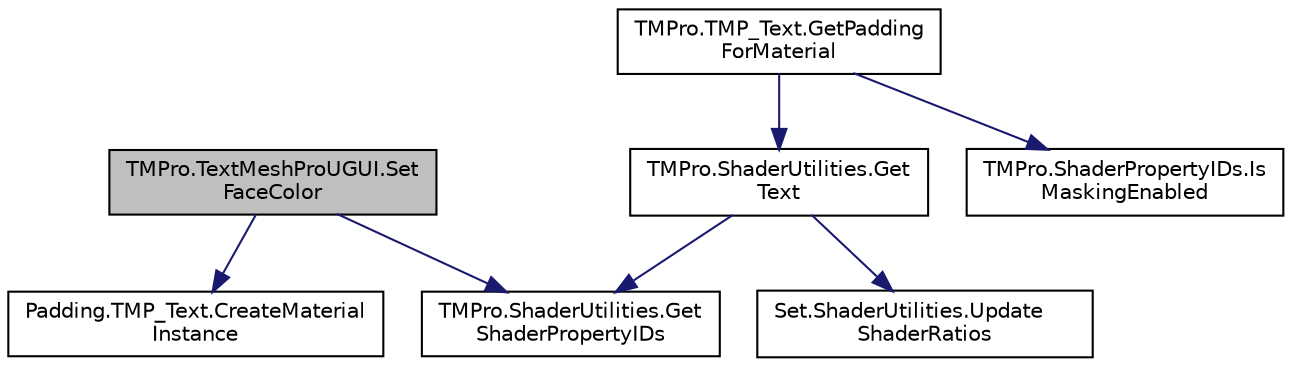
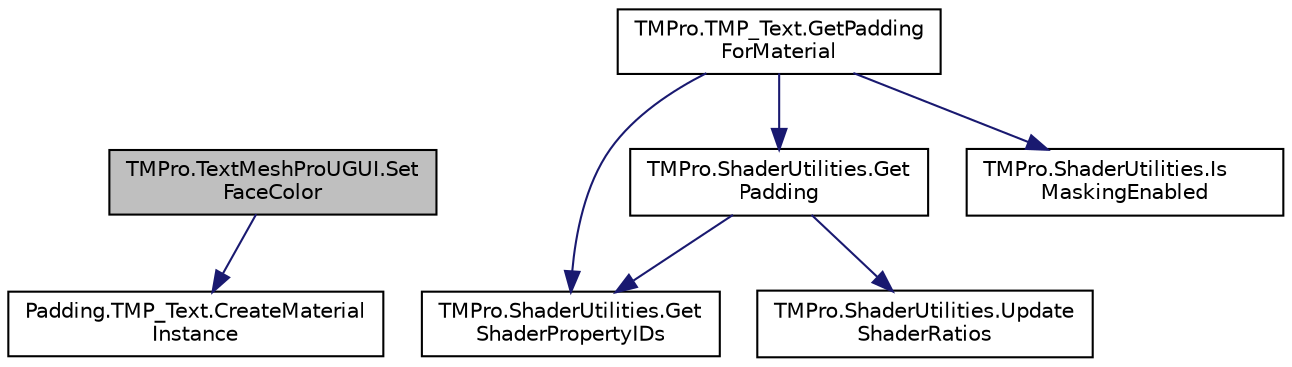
(779, 182) -> (779, 182)
(1125, 182) -> (1125, 182)
(412, 249) -> (609, 151)
(925, 324) -> (925, 324)
